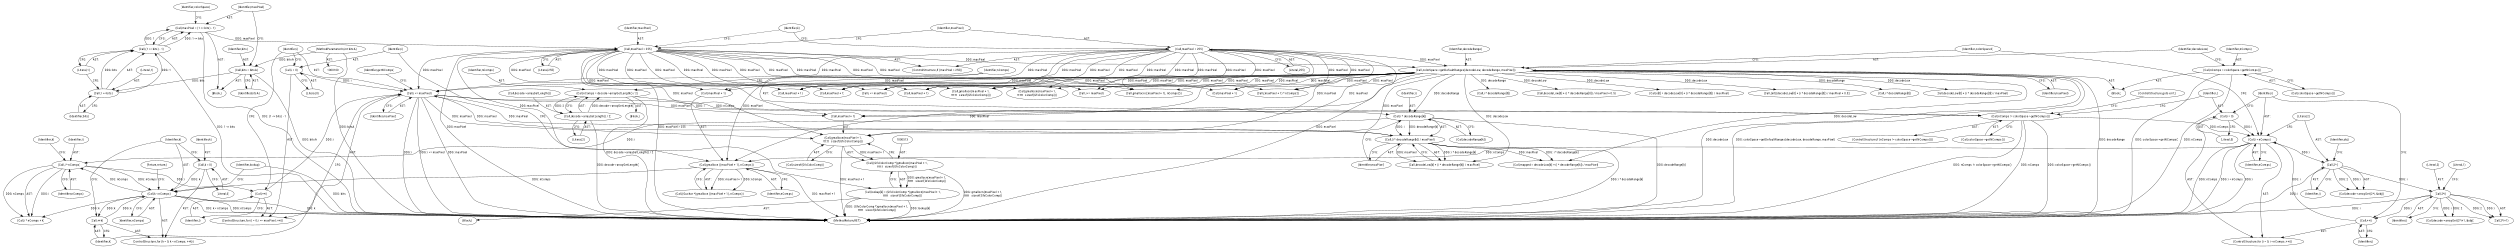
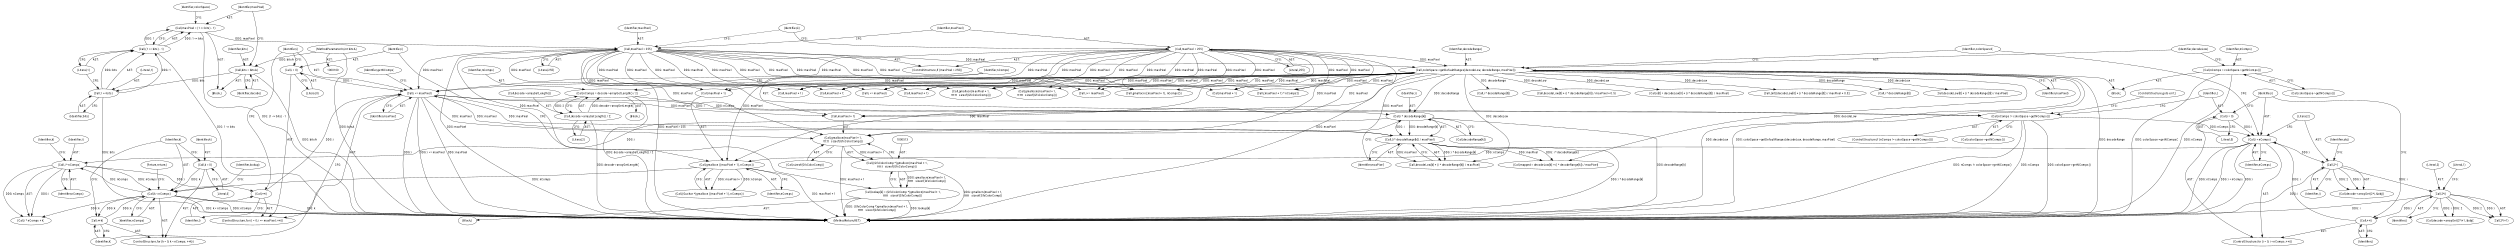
(249, 93) -> (249, 93)
(537, 216) -> (417, 215)
